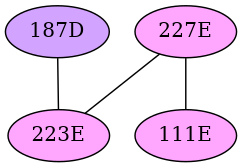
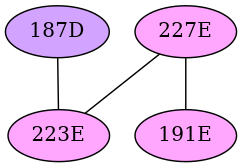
(186, 136) -> (186, 136)
